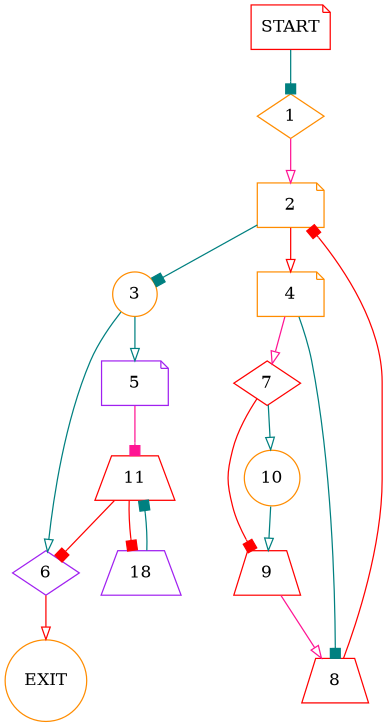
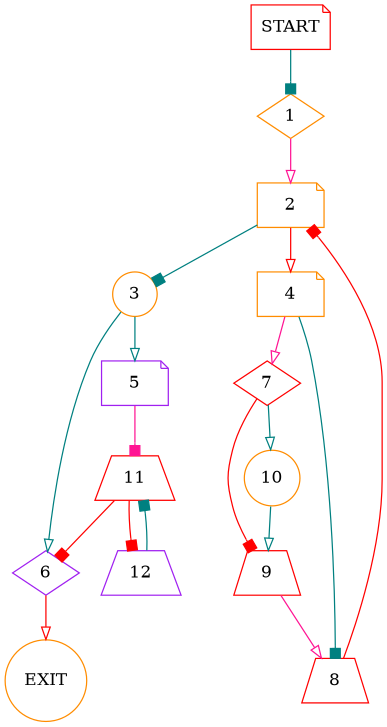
(141, 573) -> (141, 573)
